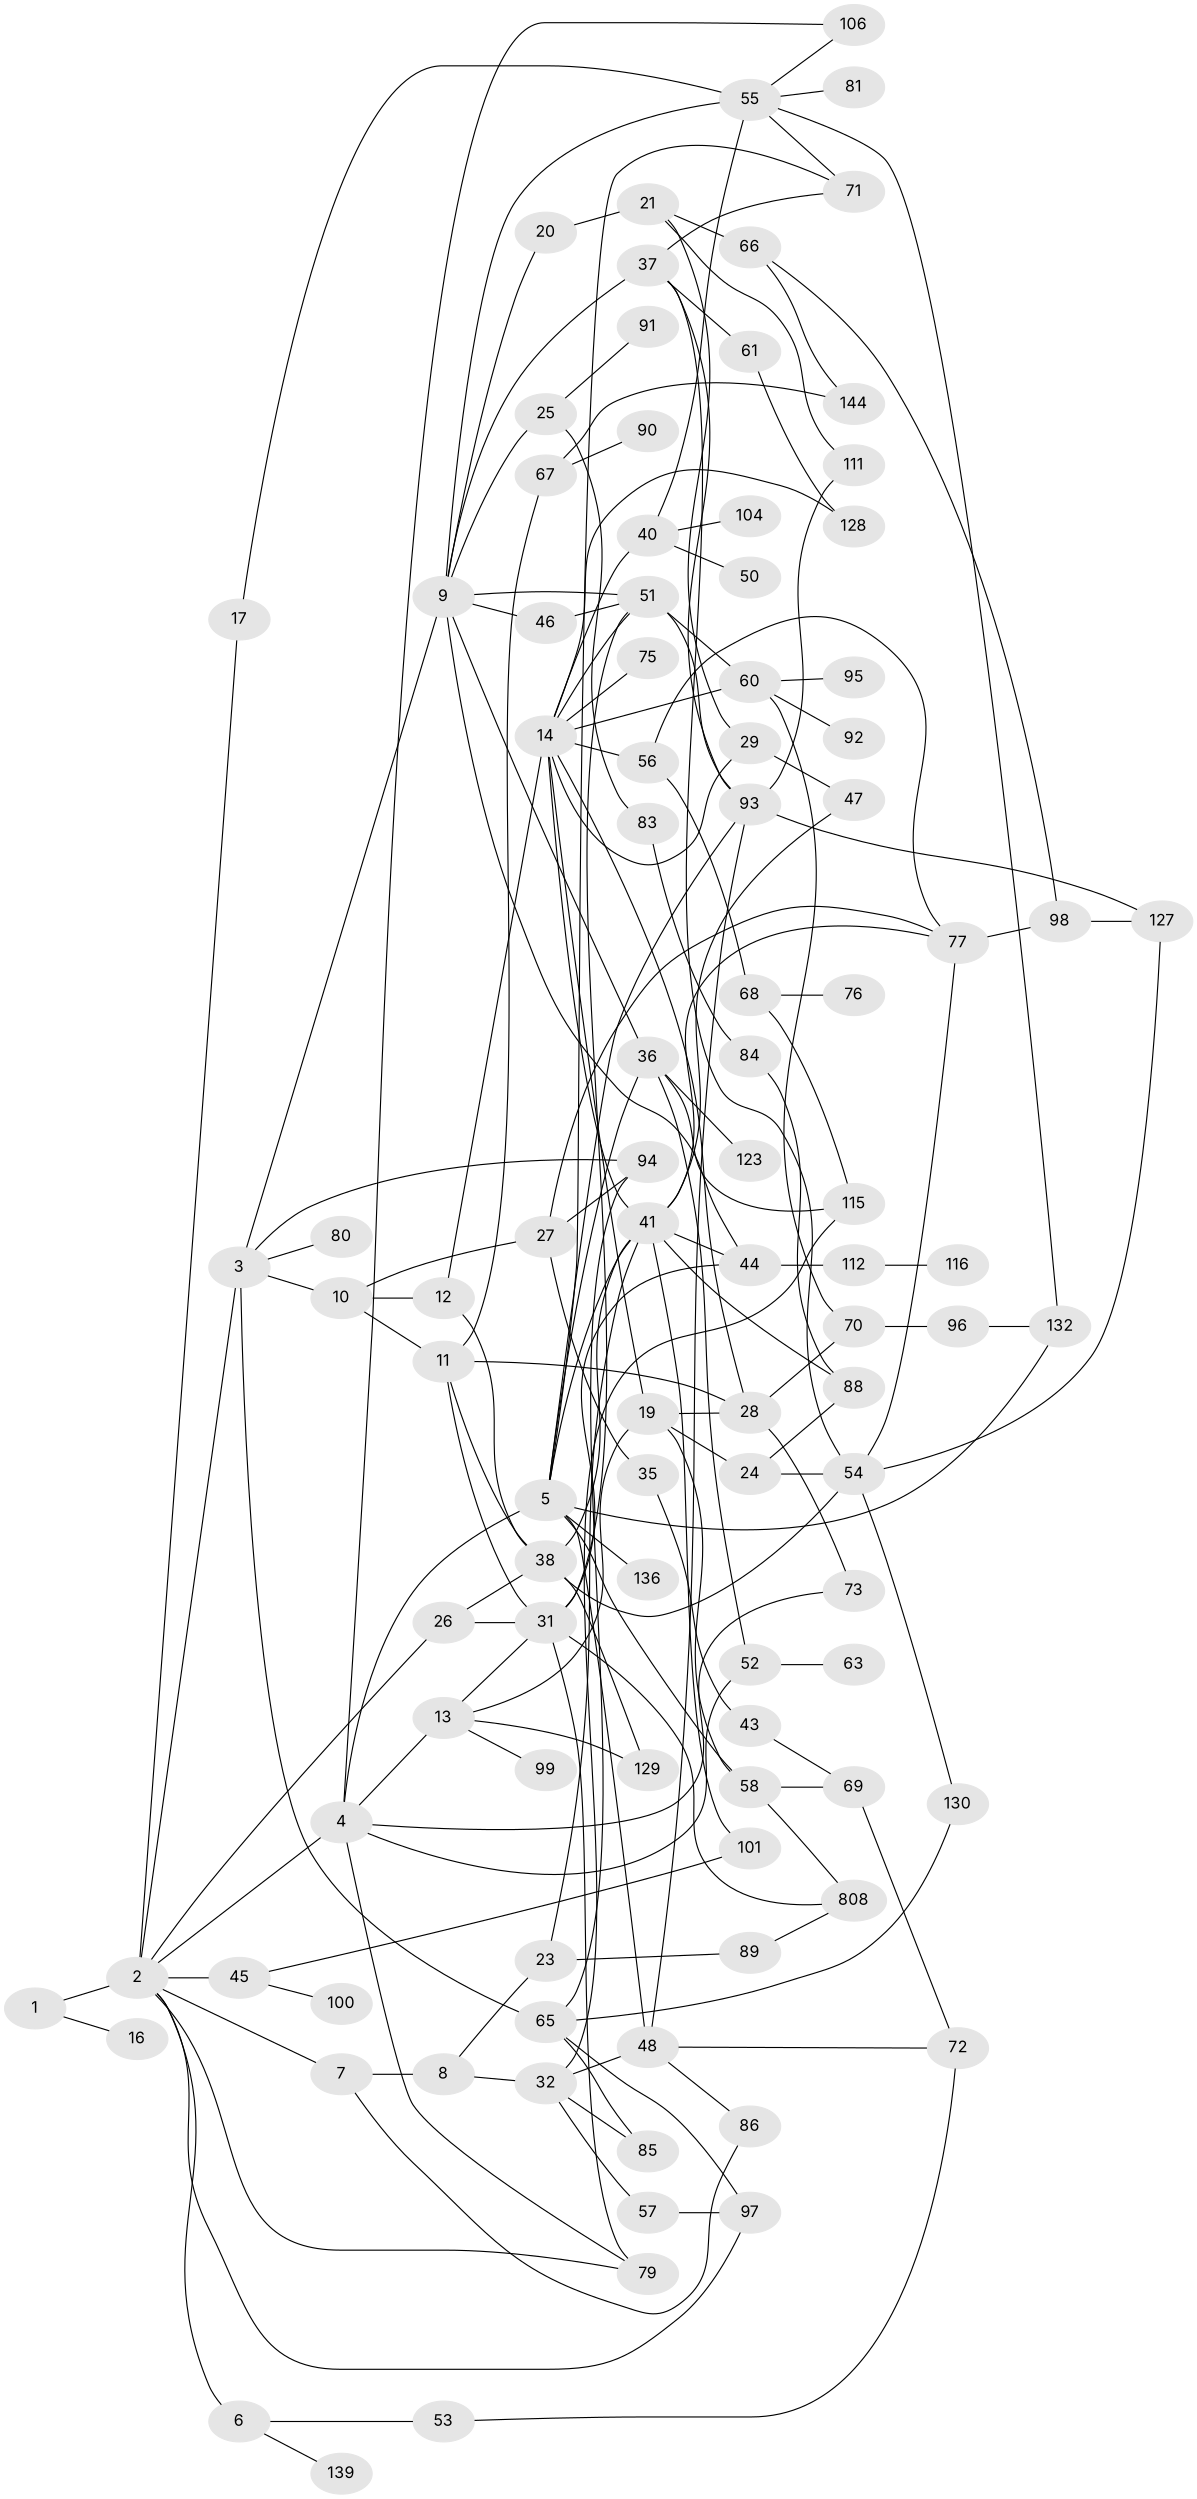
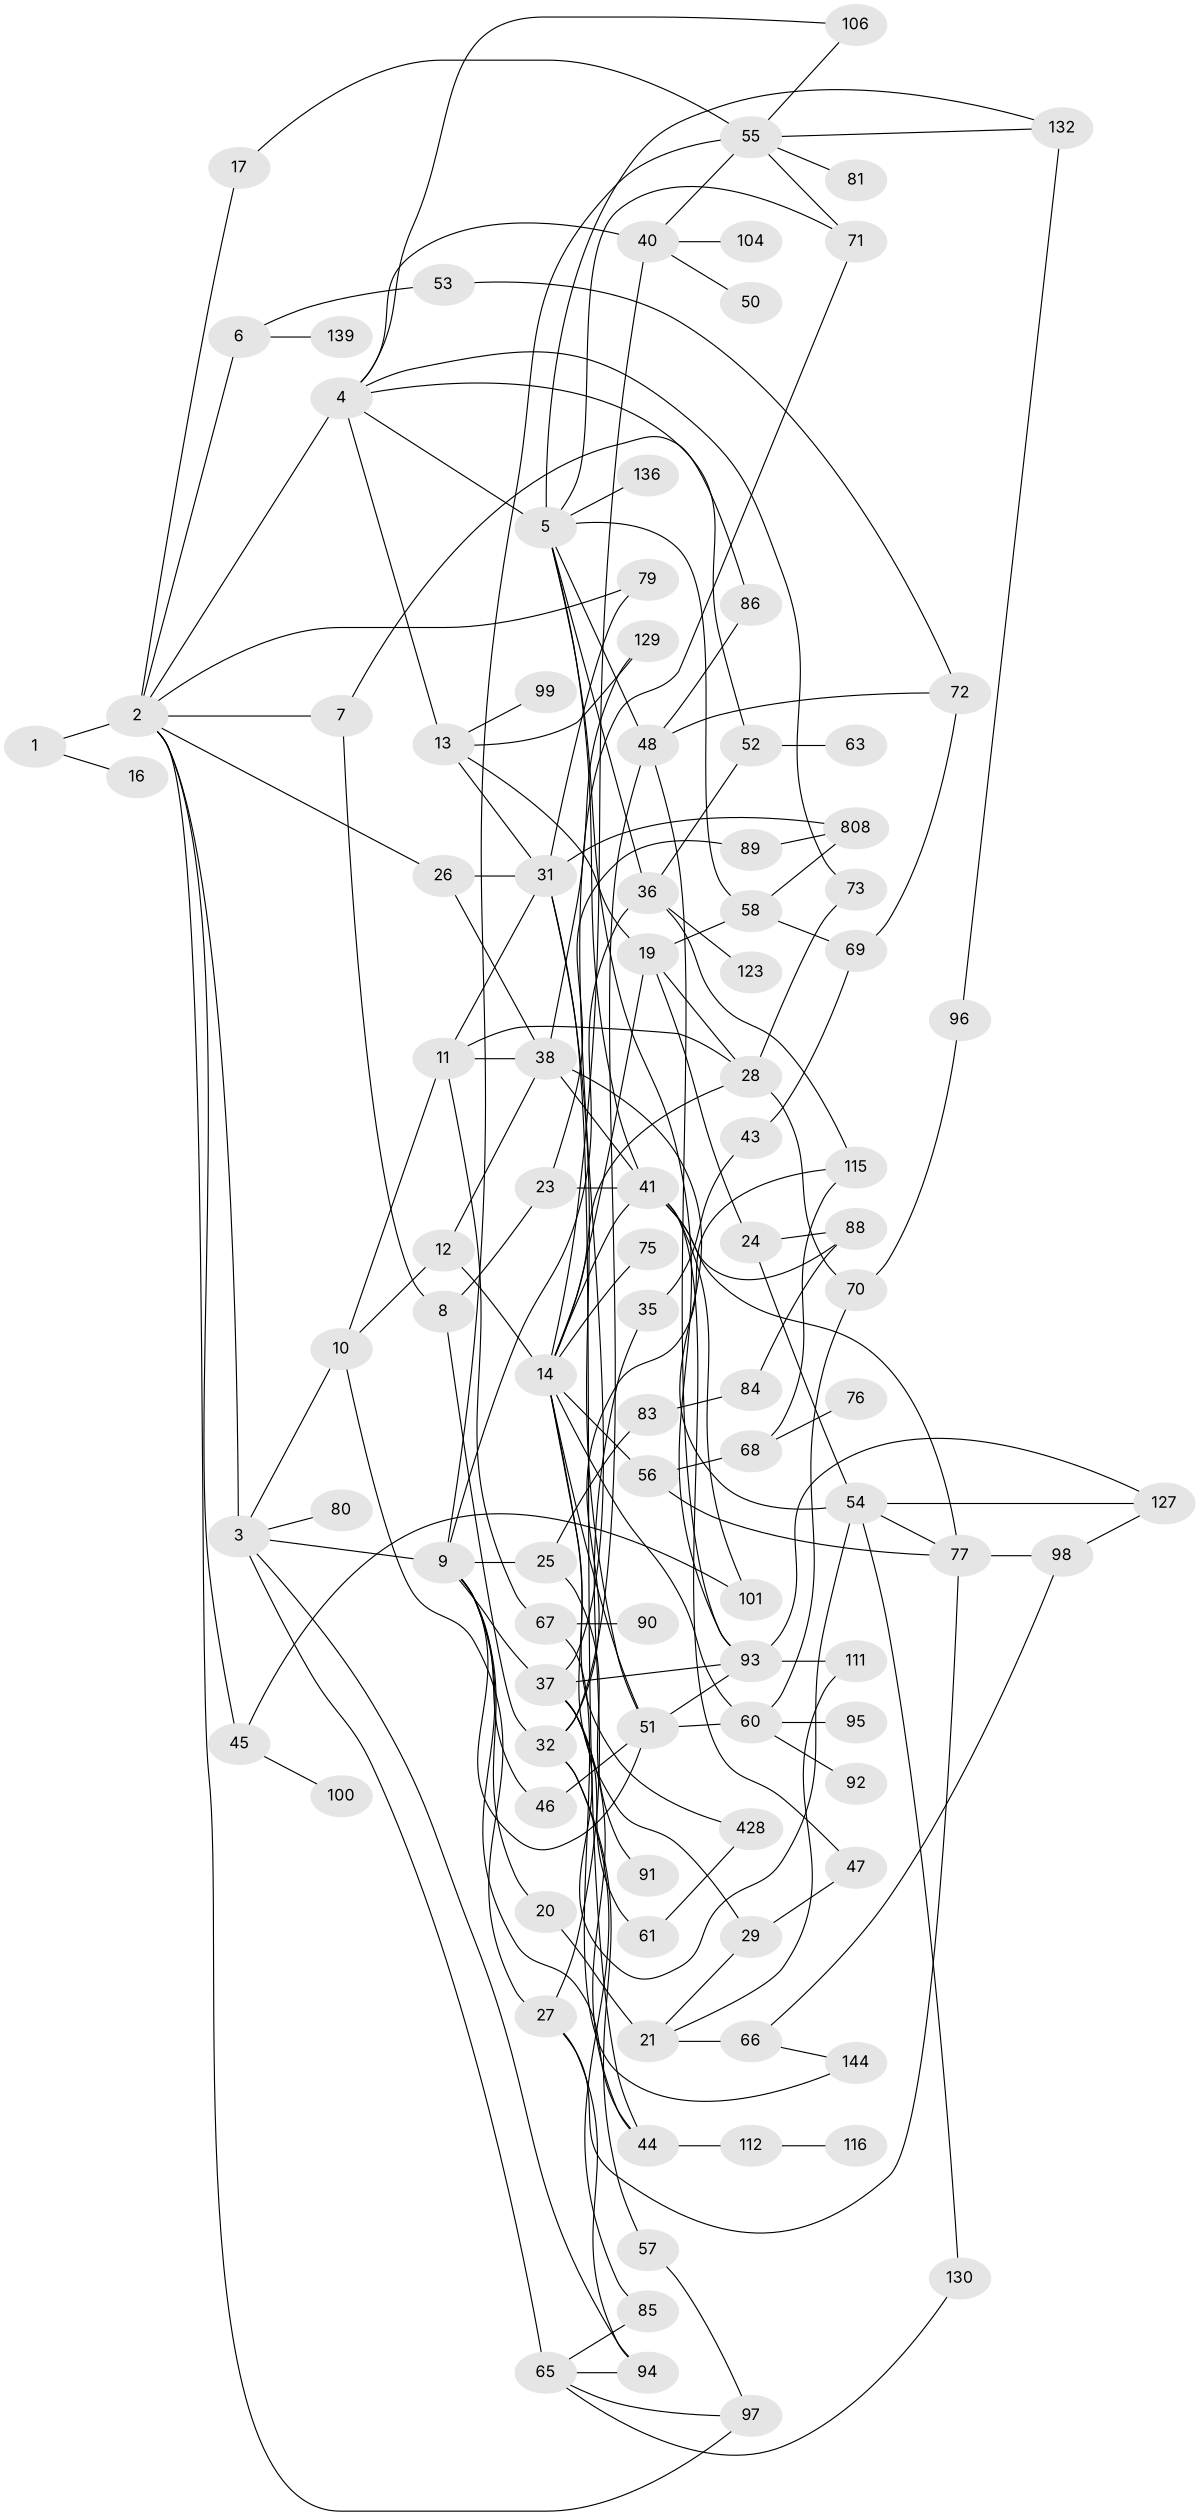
(854, 527) -> (751, 1829)
(690, 1241) -> (594, 1959)
(412, 2102) -> (444, 238)
